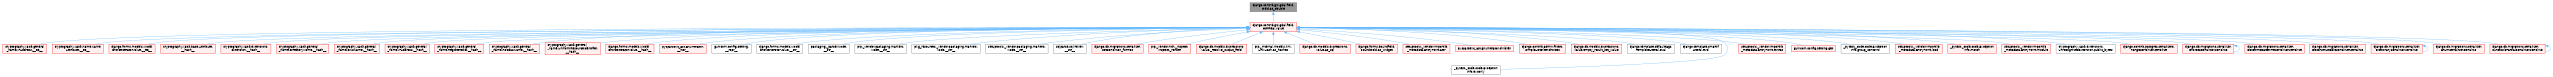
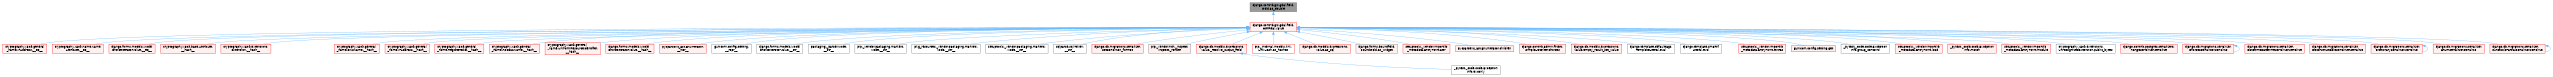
(1727, 48) -> (1347, 64)
(303, 49) -> none
(1170, 49) -> (1170, 49)
(1273, 49) -> (1273, 49)
(1377, 49) -> (1377, 49)
